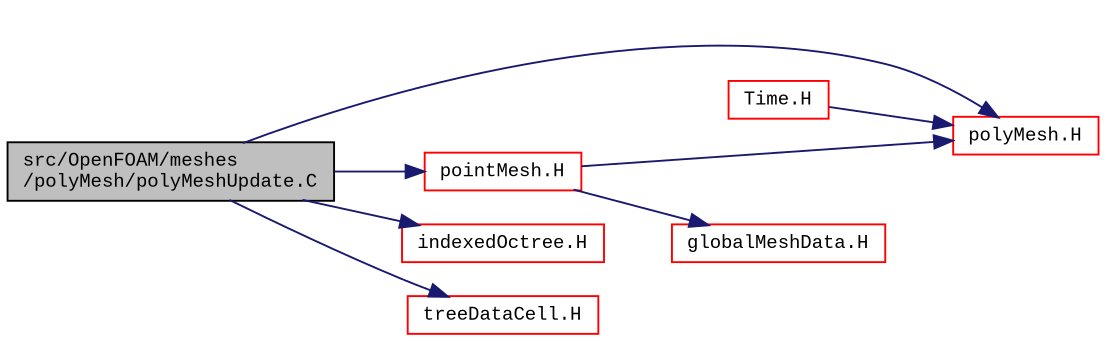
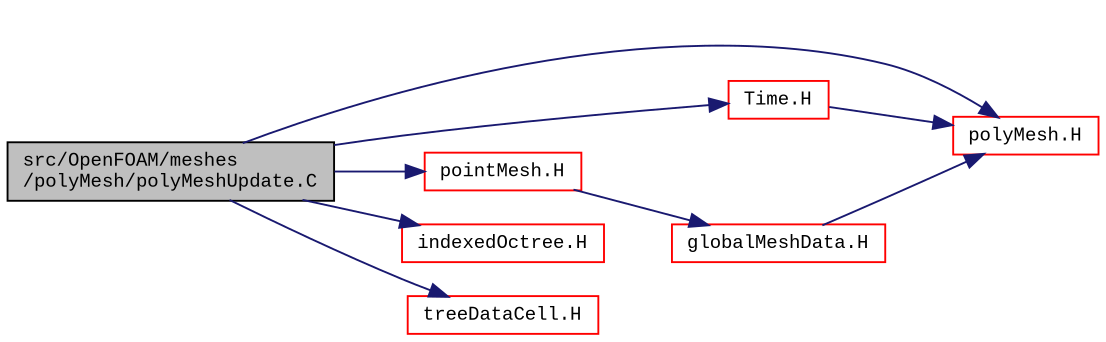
none -> (521, 122)
(758, 154) -> (895, 194)
